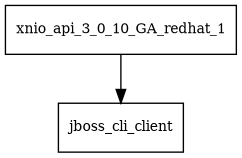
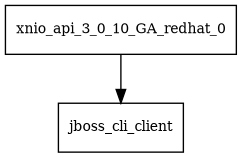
(121, 30) -> (121, 30)
